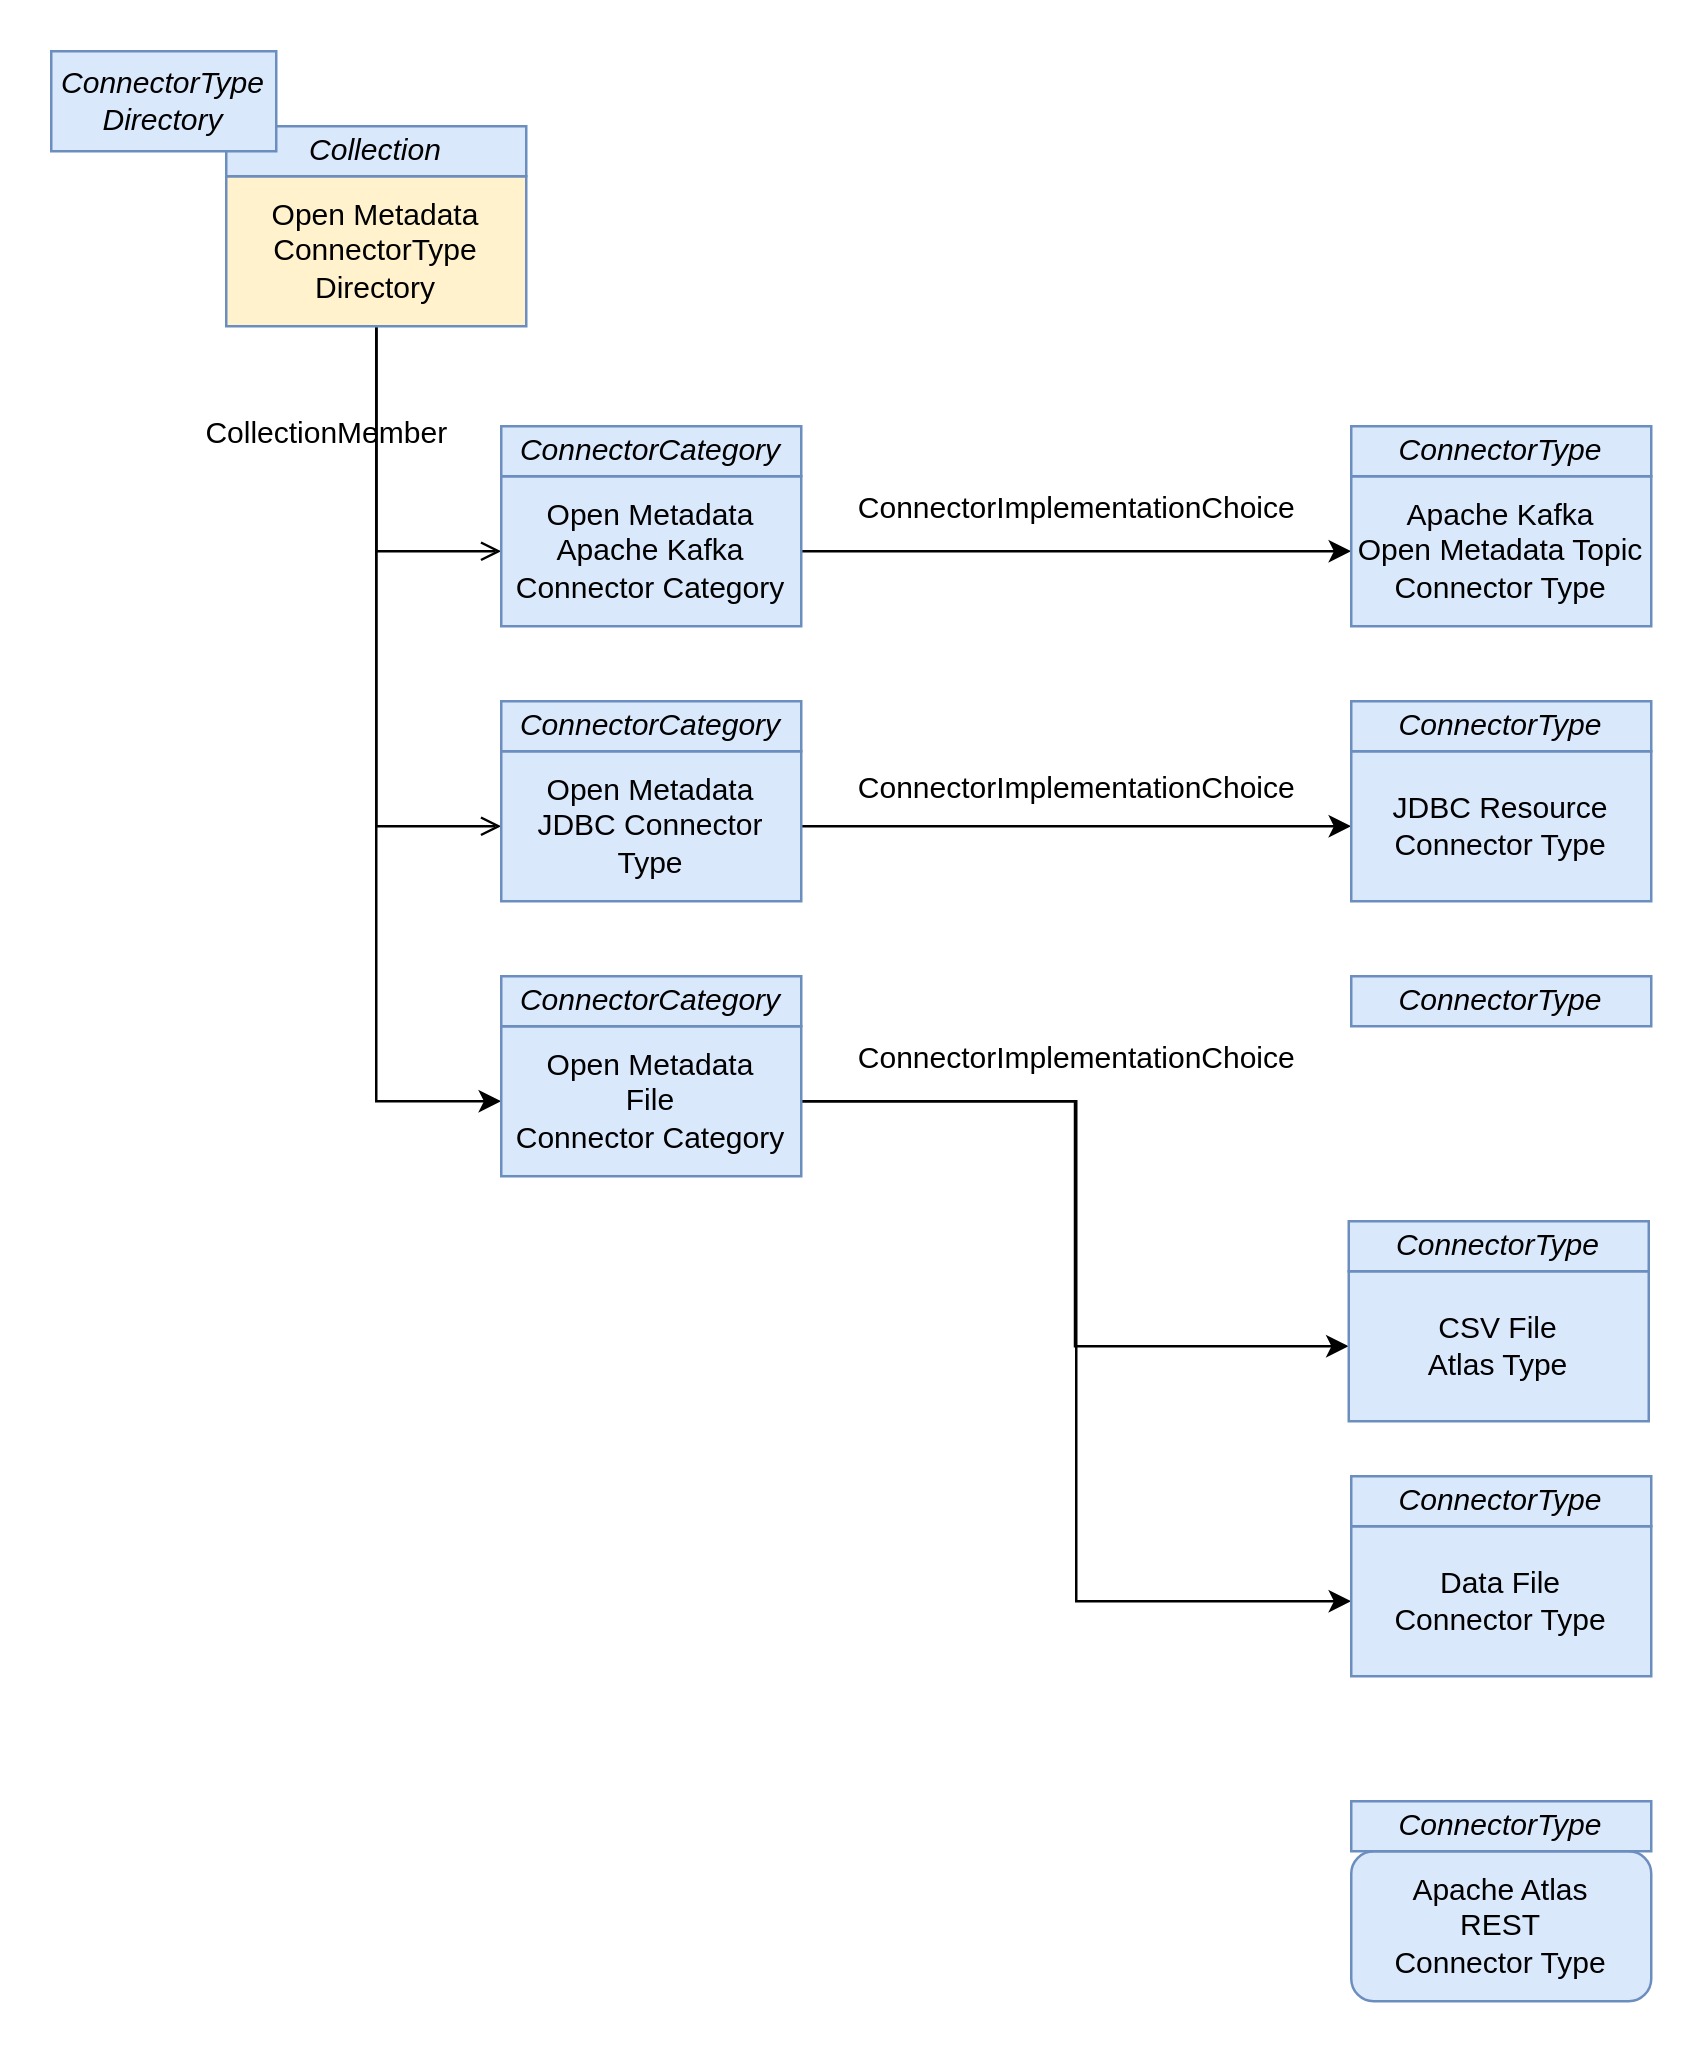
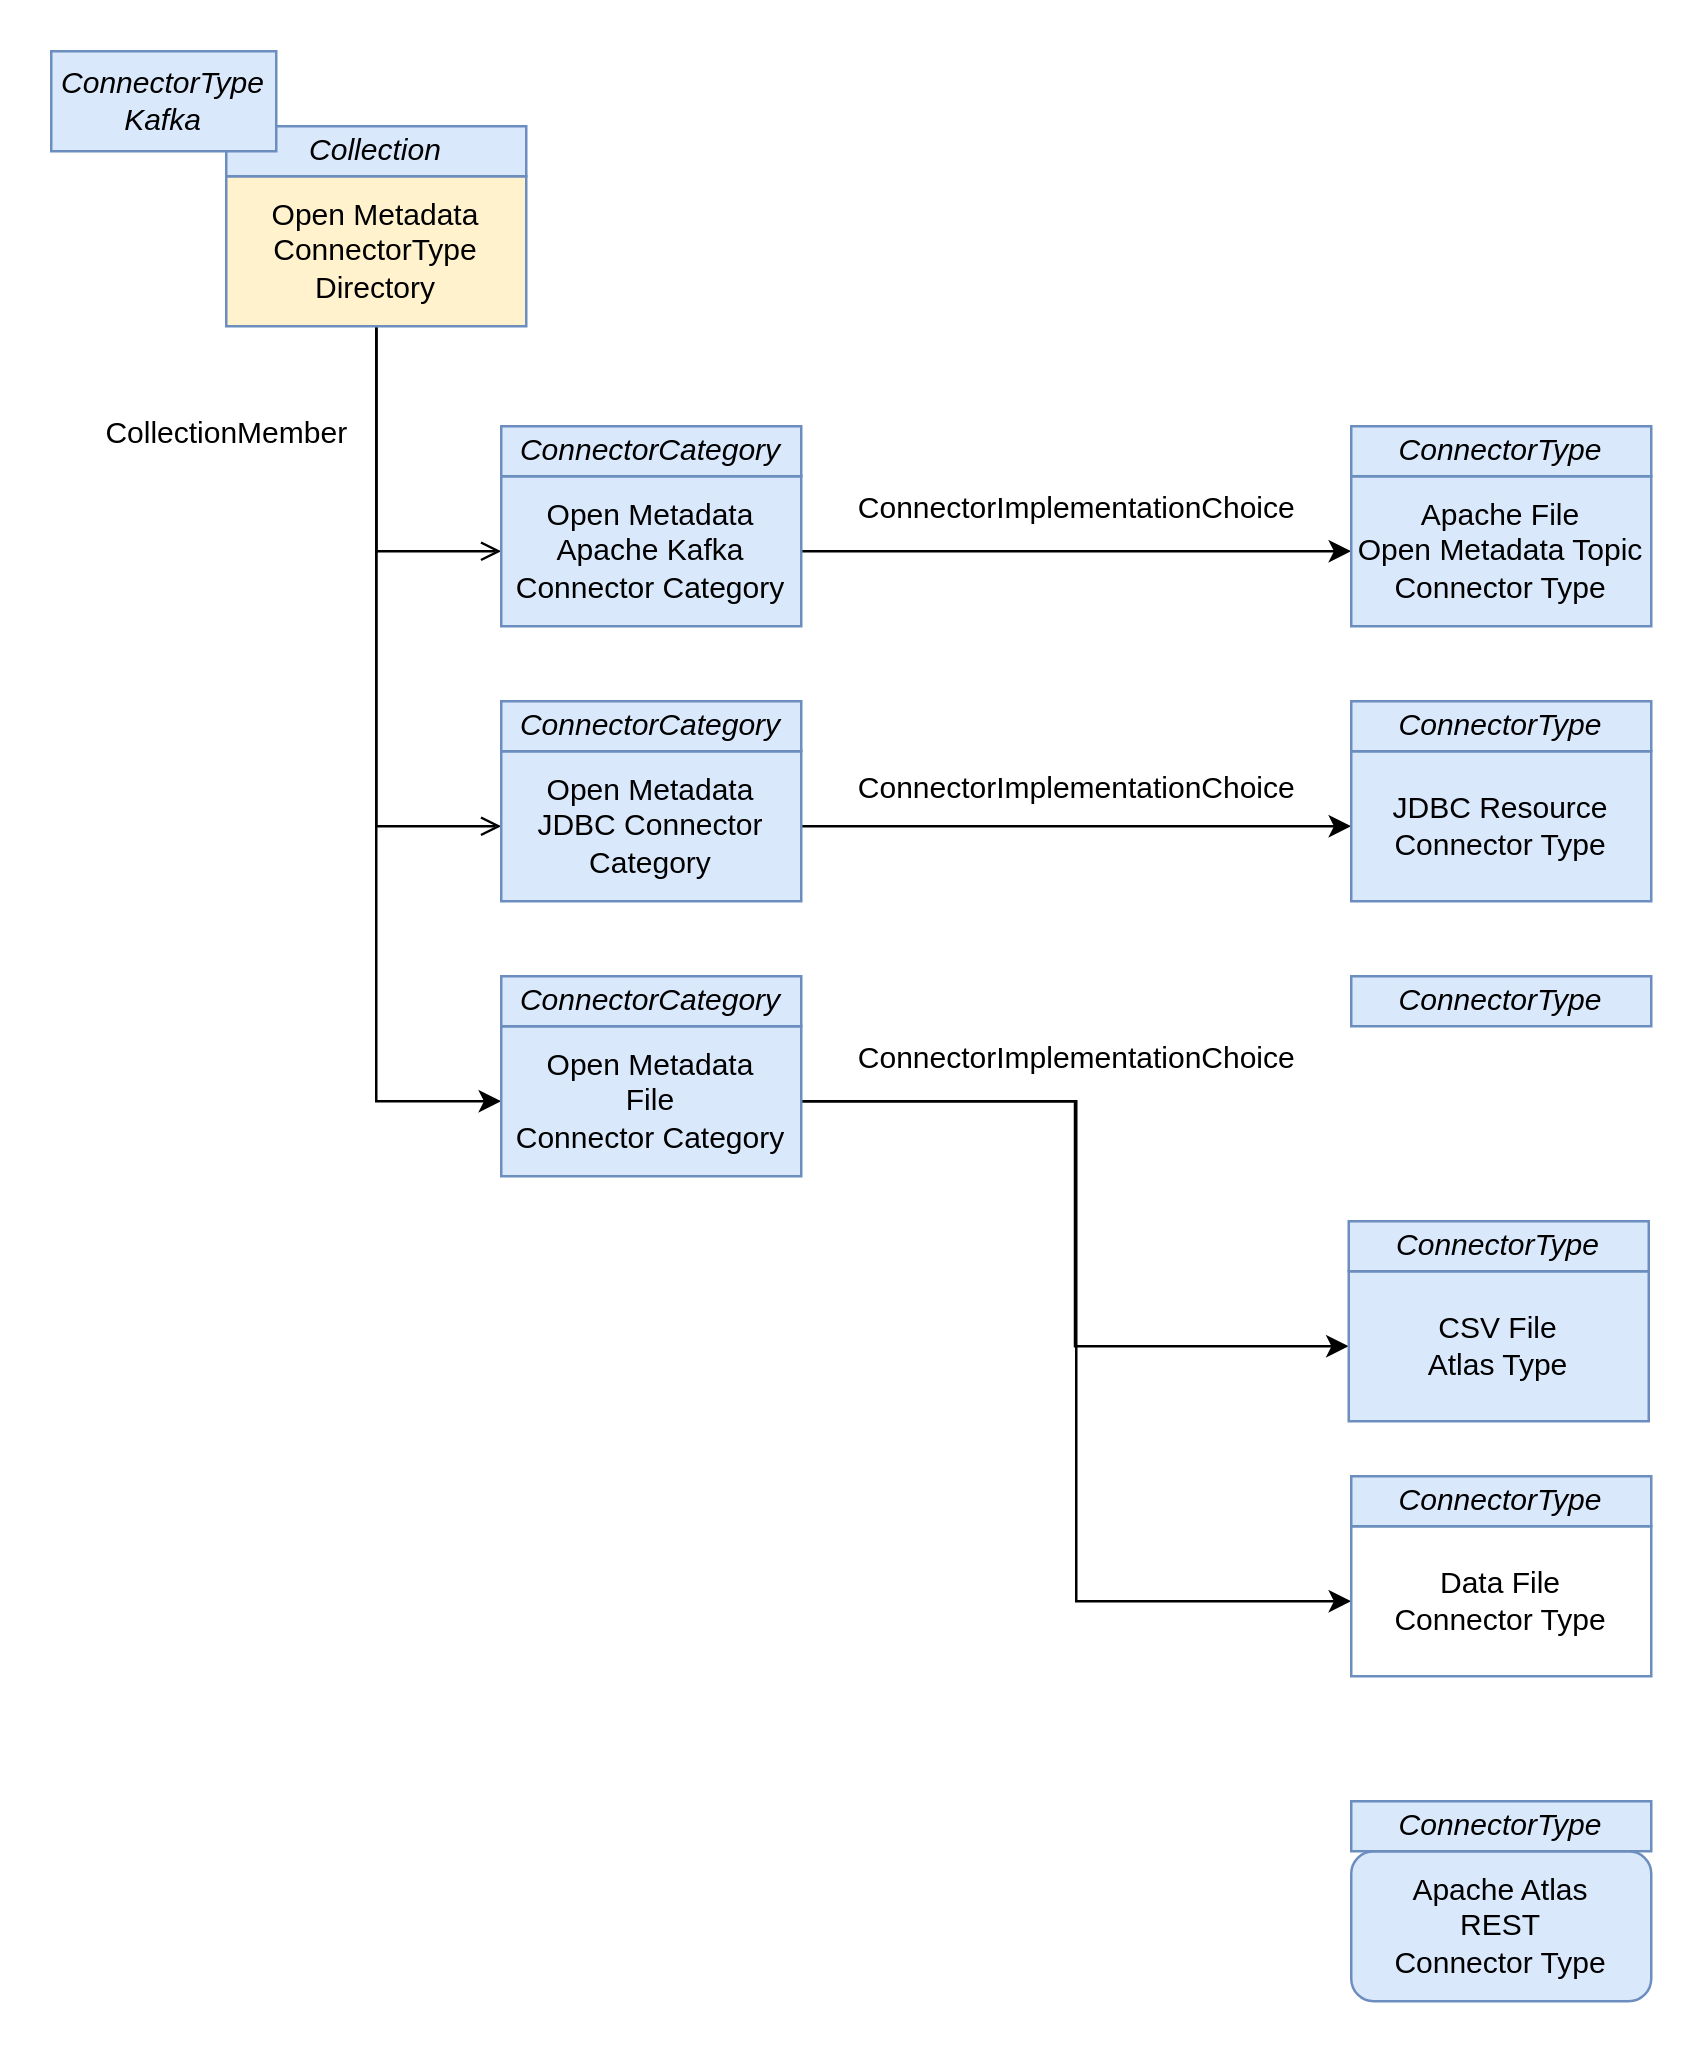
(164, 101) -> (164, 101)
(326, 434) -> (226, 434)
(1501, 551) -> (1501, 551)
(651, 826) -> (651, 826)
(1501, 1601) -> (1501, 1601)
